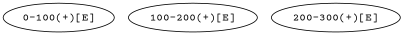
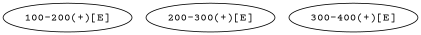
(59, 18) -> none
none -> (353, 18)
